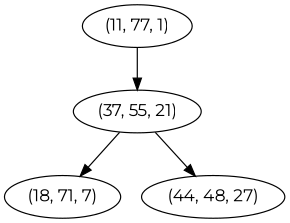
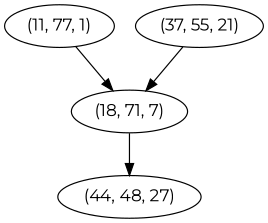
(137, 63) -> (90, 64)
(171, 150) -> (129, 148)
